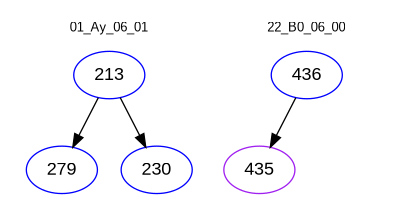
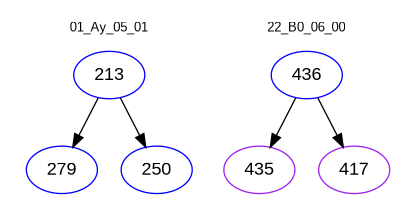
(109, 28) -> (109, 28)
(157, 170) -> (157, 170)
none -> (354, 170)
